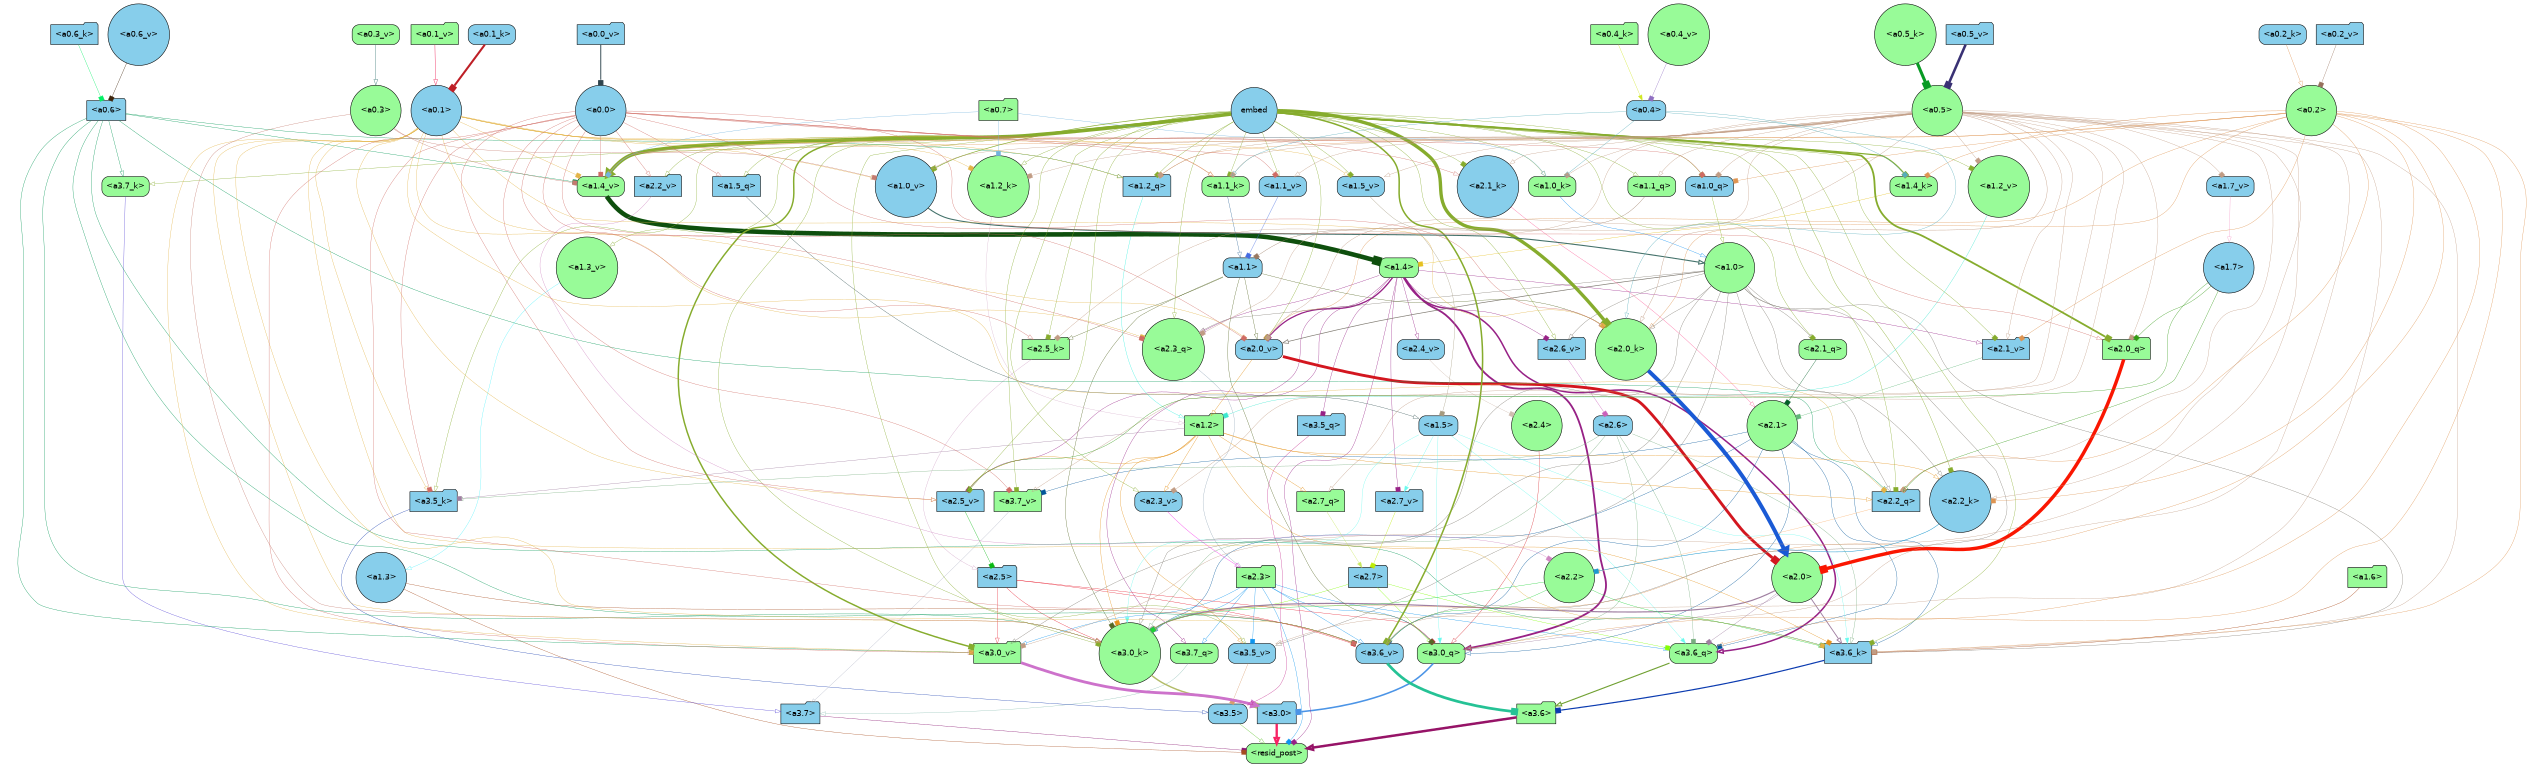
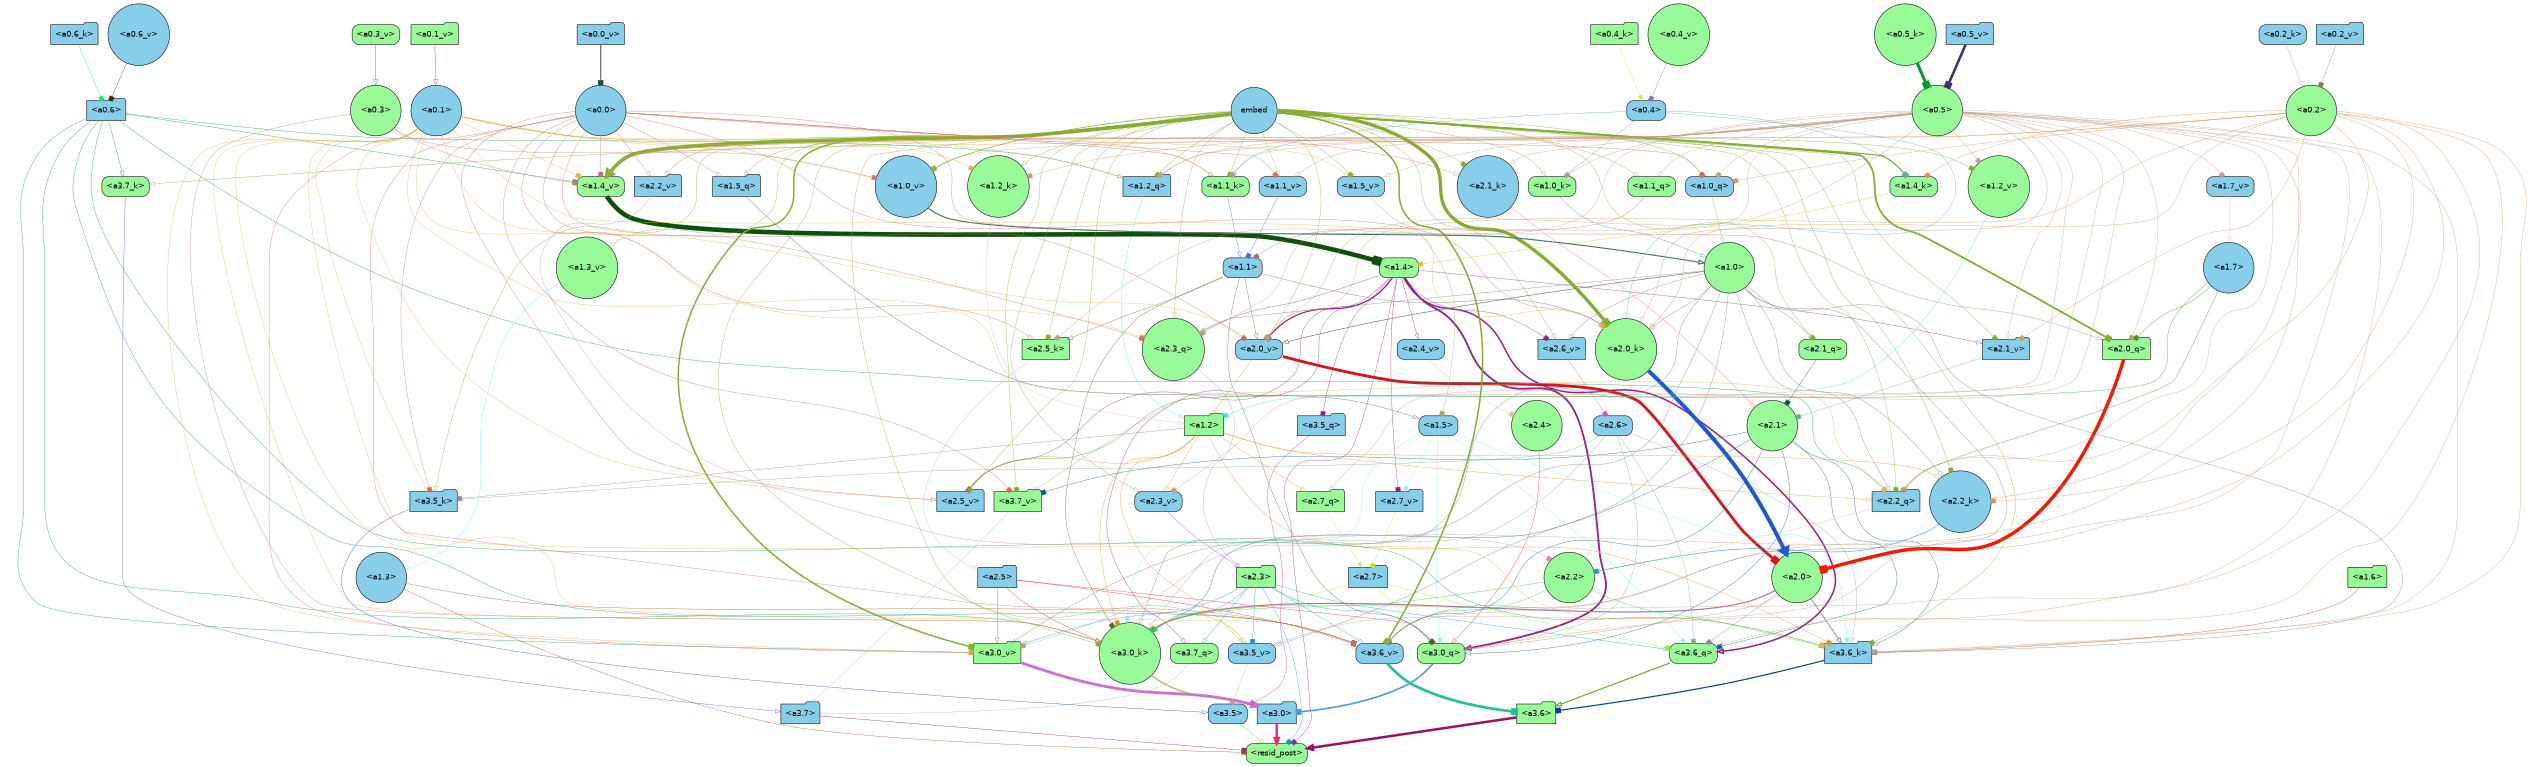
(492, 35) -> none
(998, 111) -> none
(977, 536) -> none
